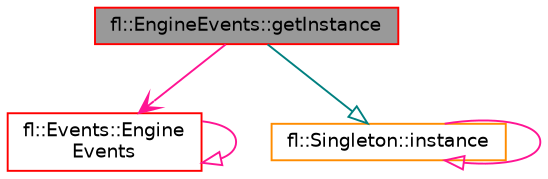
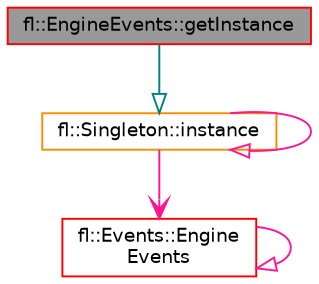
(190, 73) -> (159, 175)
